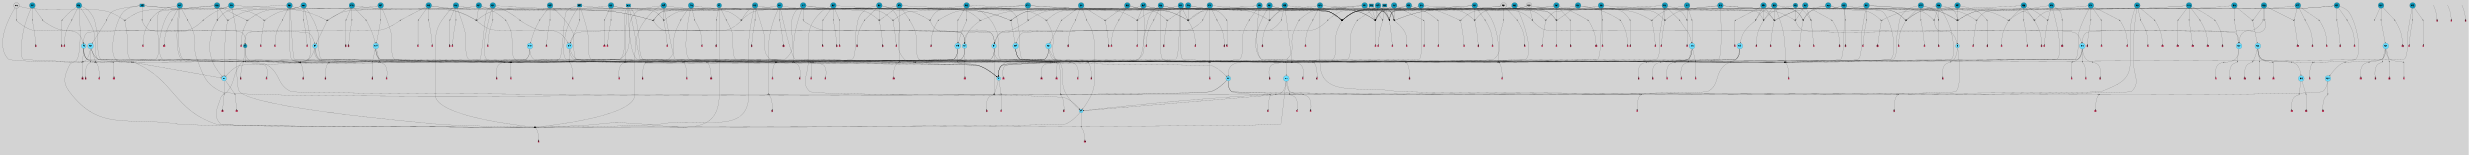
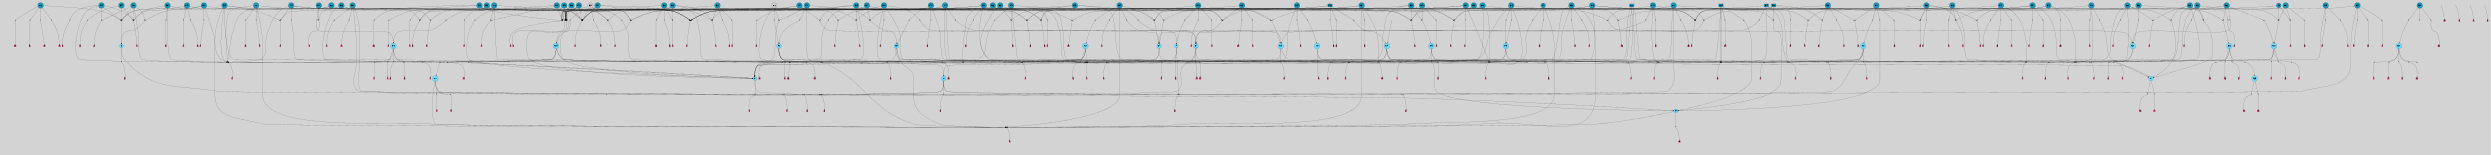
(142, 5) -> (1120, 5)
(180, 5) -> (1721, 5)
(352, 5) -> (1330, 5)
(381, 5) -> none
(1188, 5) -> (1774, 5)
(1371, 5) -> (579, 5)
(1385, 5) -> (572, 5)
(1529, 5) -> (1474, 5)
(245, 46) -> (1176, 46)
(2328, 78) -> none
